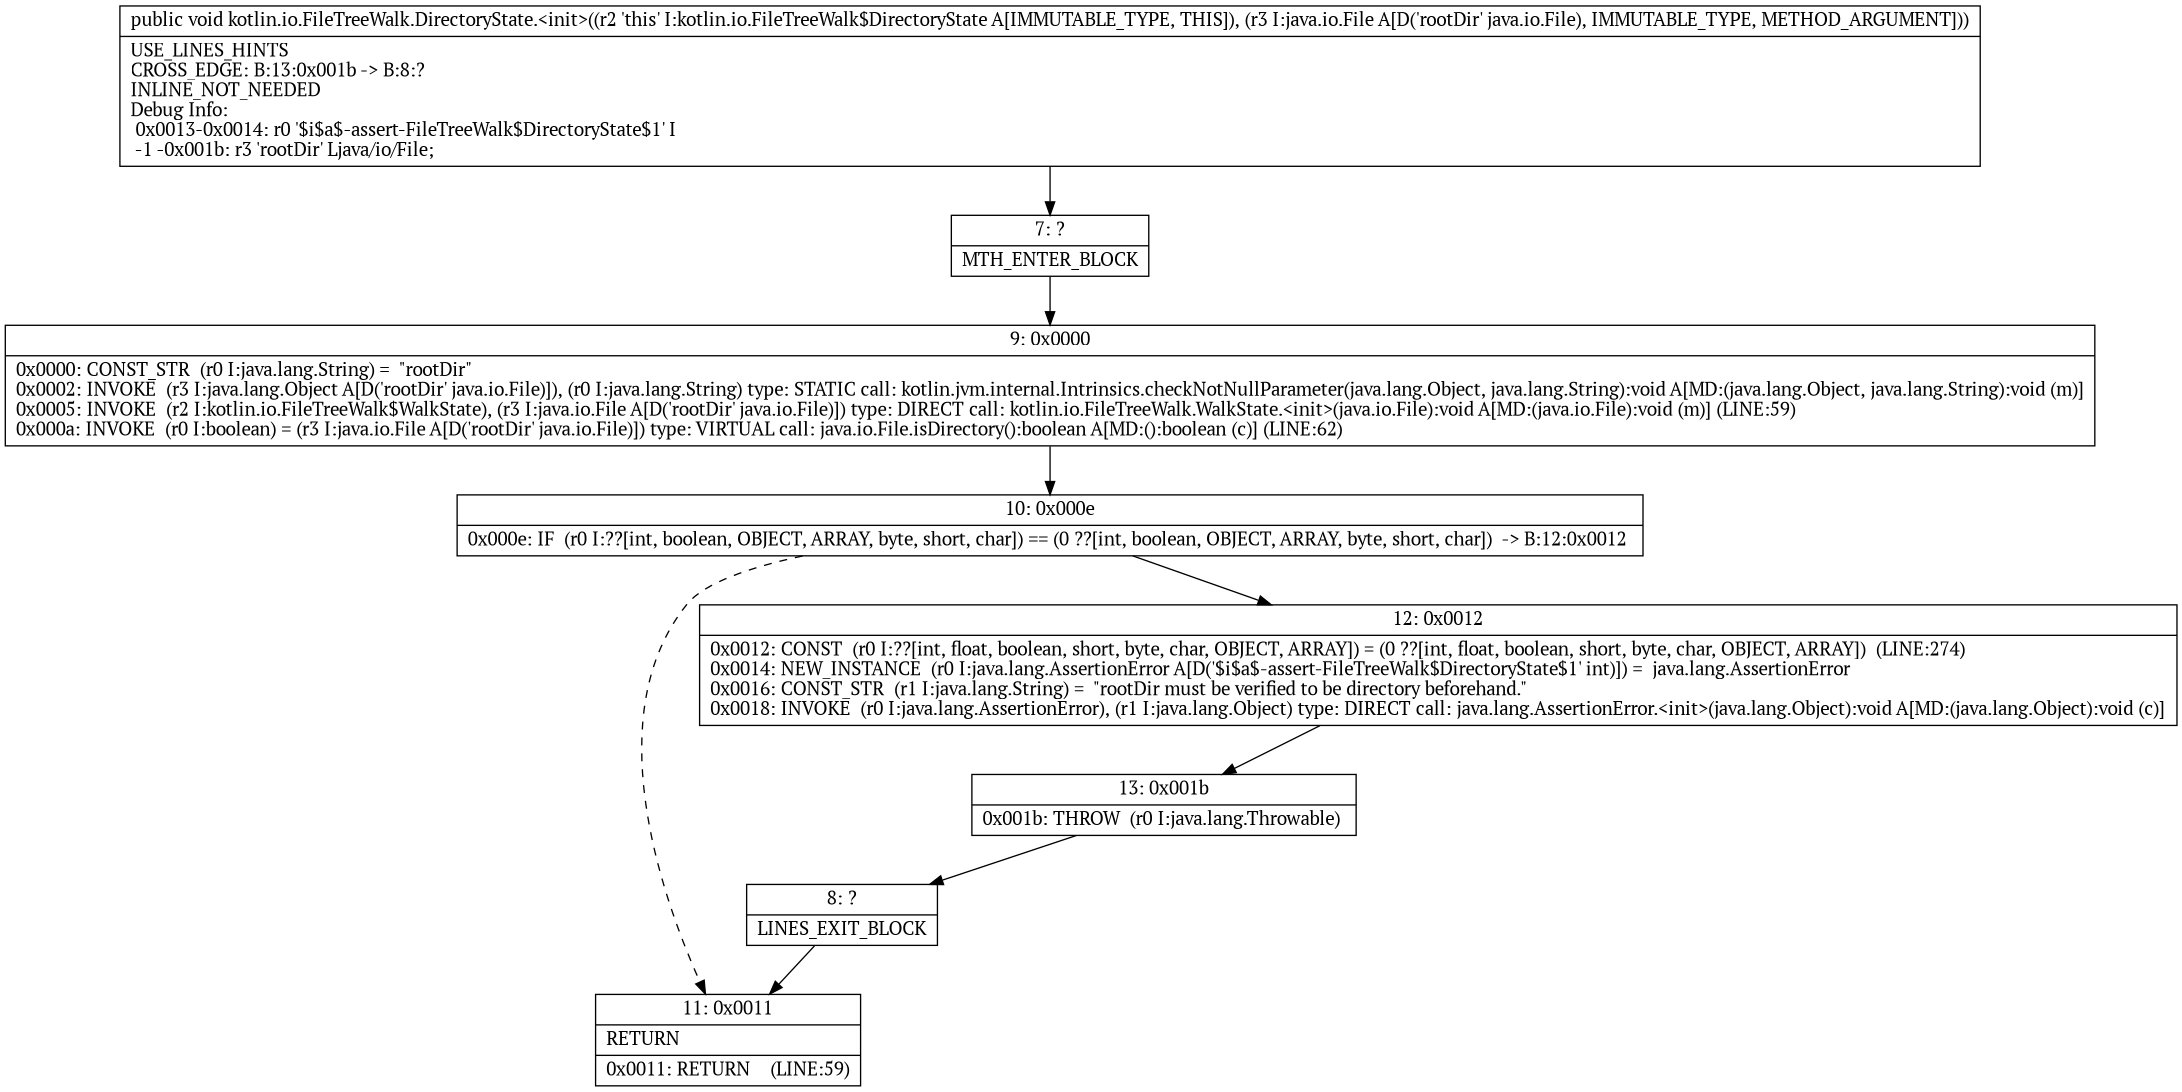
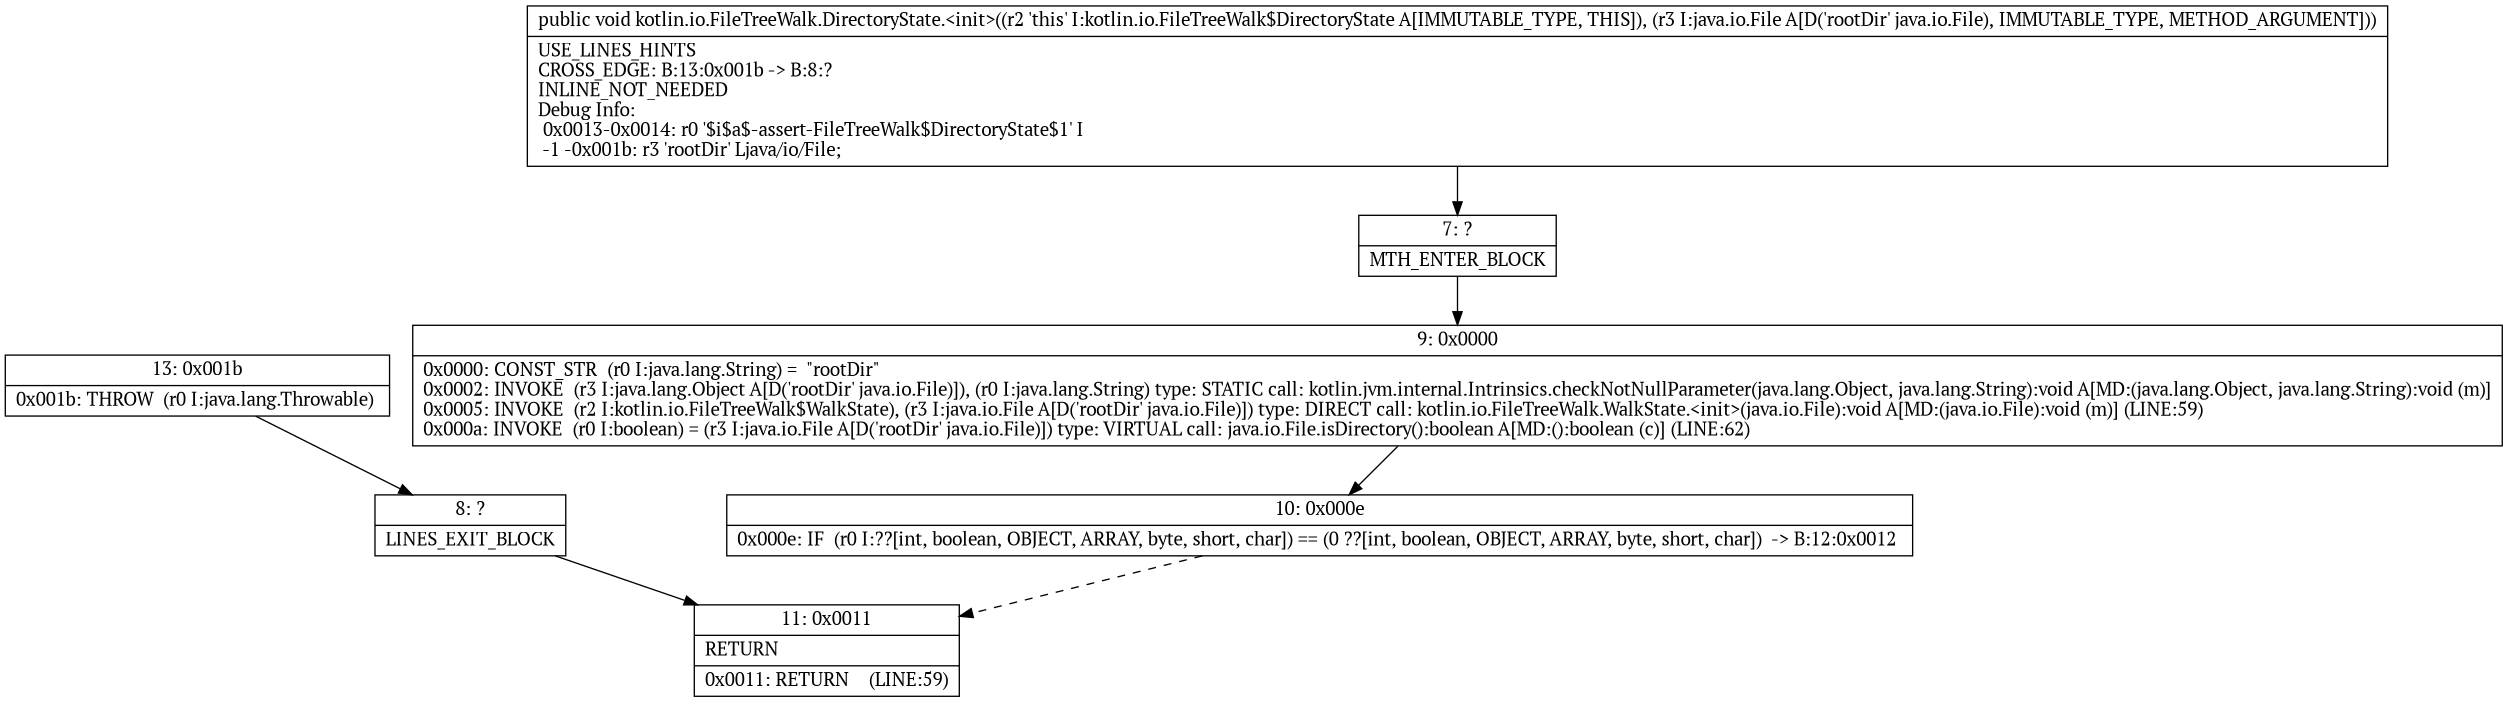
(1438, 665) -> none
